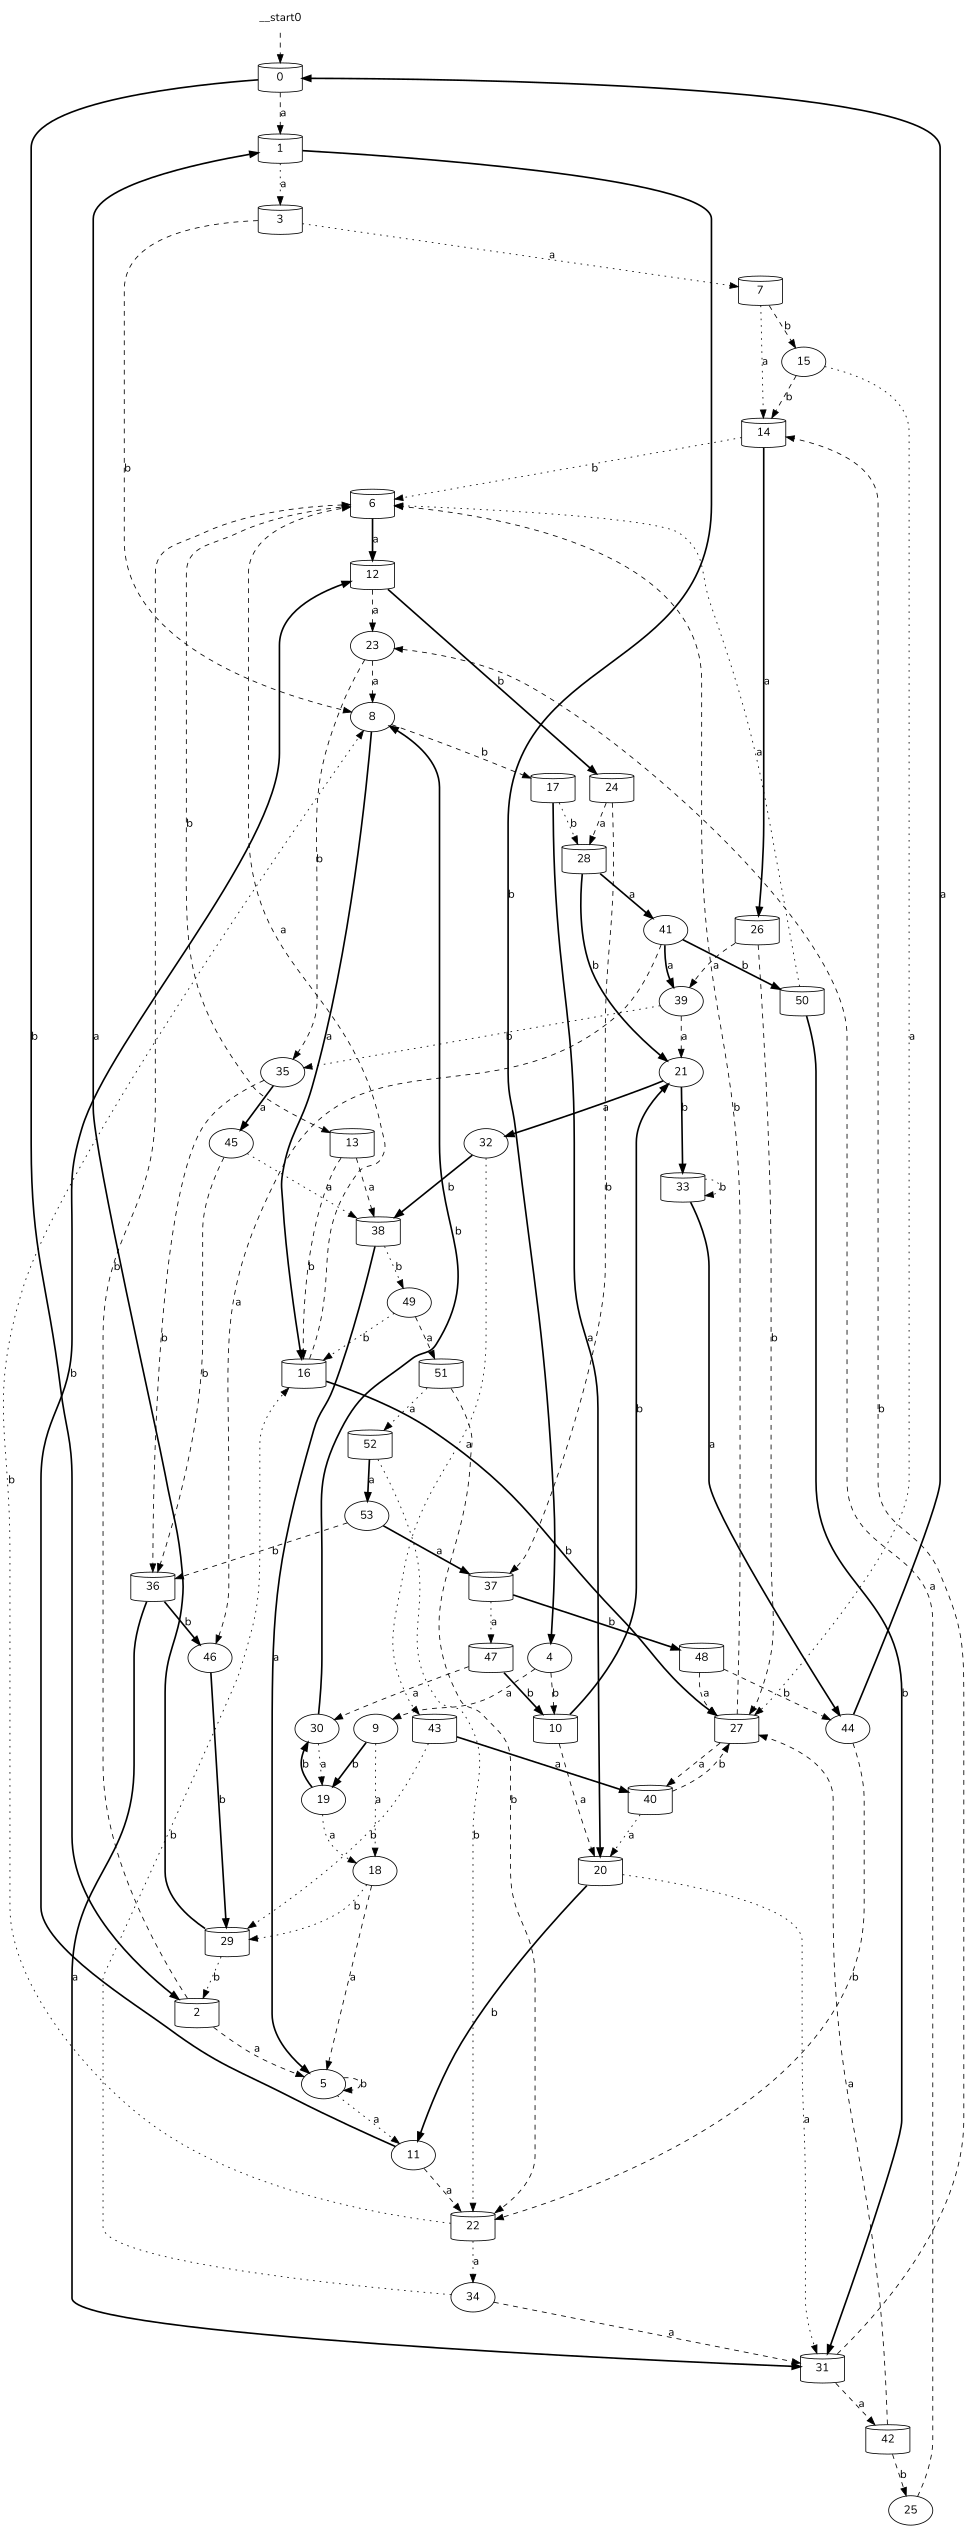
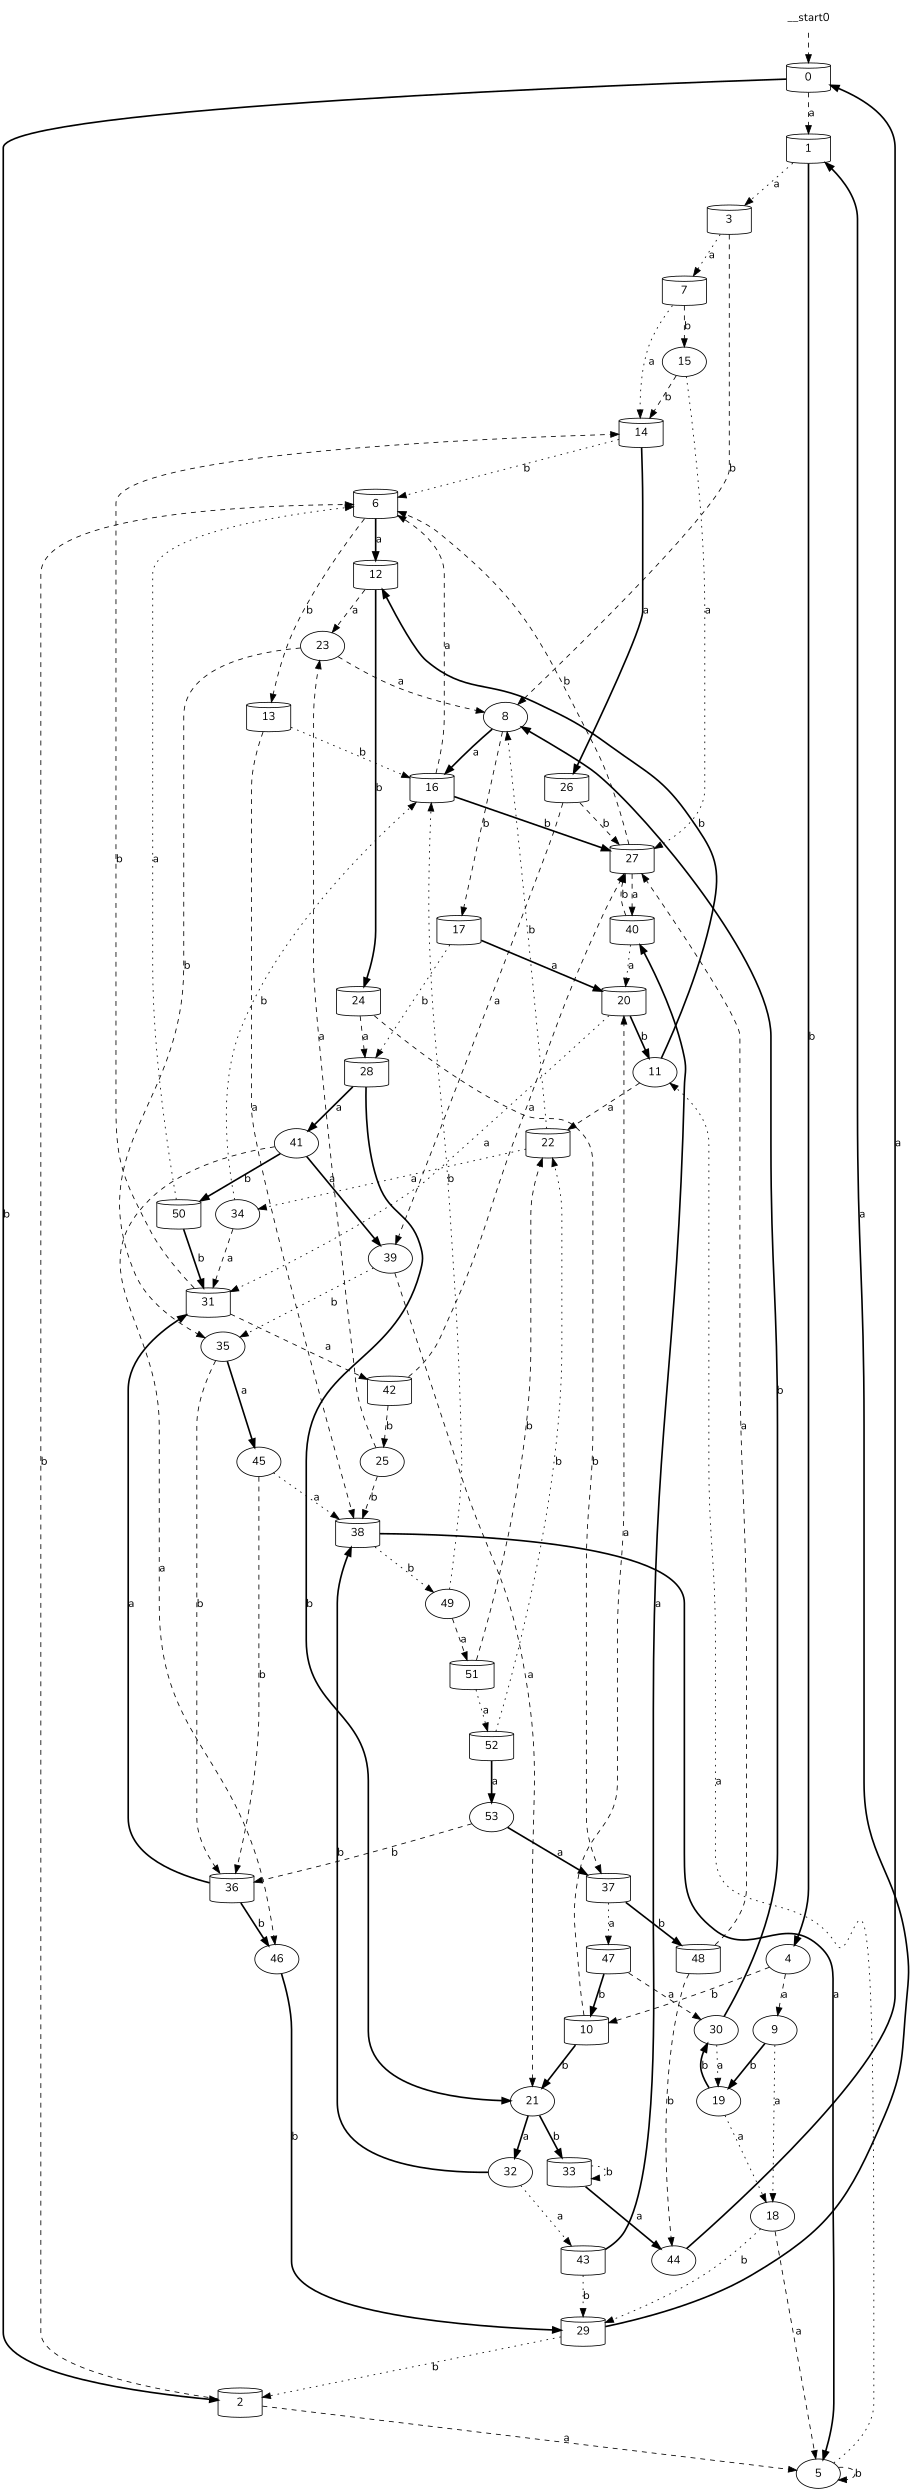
(310, 1252) -> (347, 751)
none -> (371, 1493)
(795, 2058) -> none
